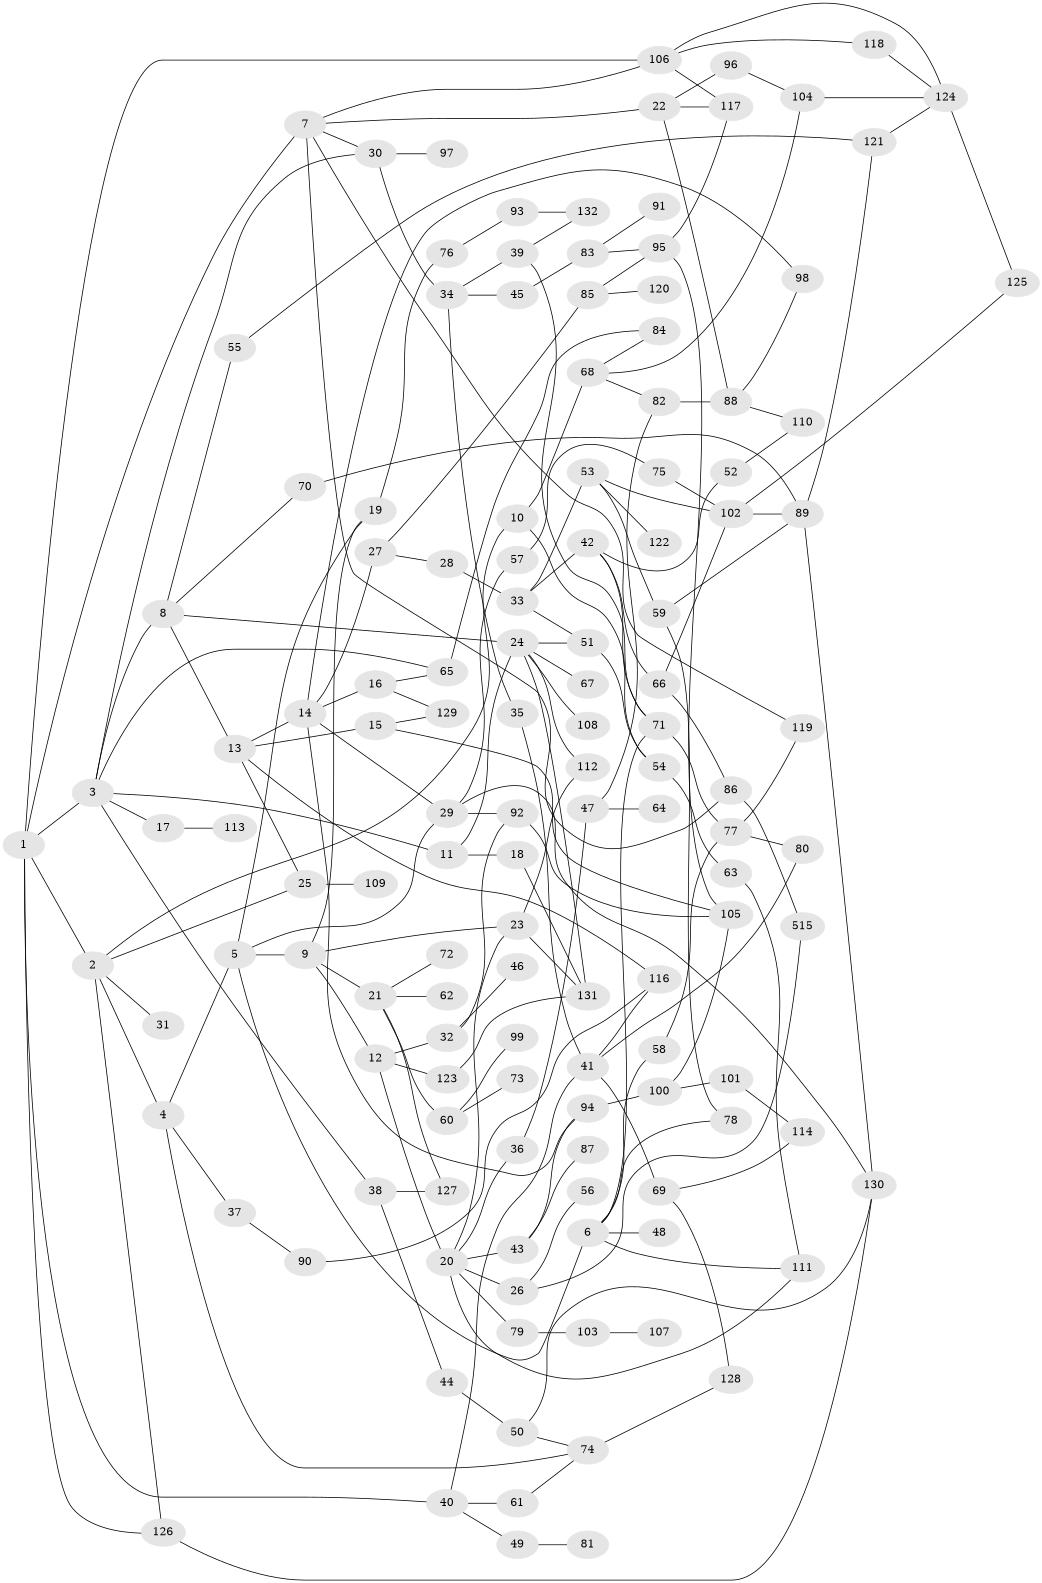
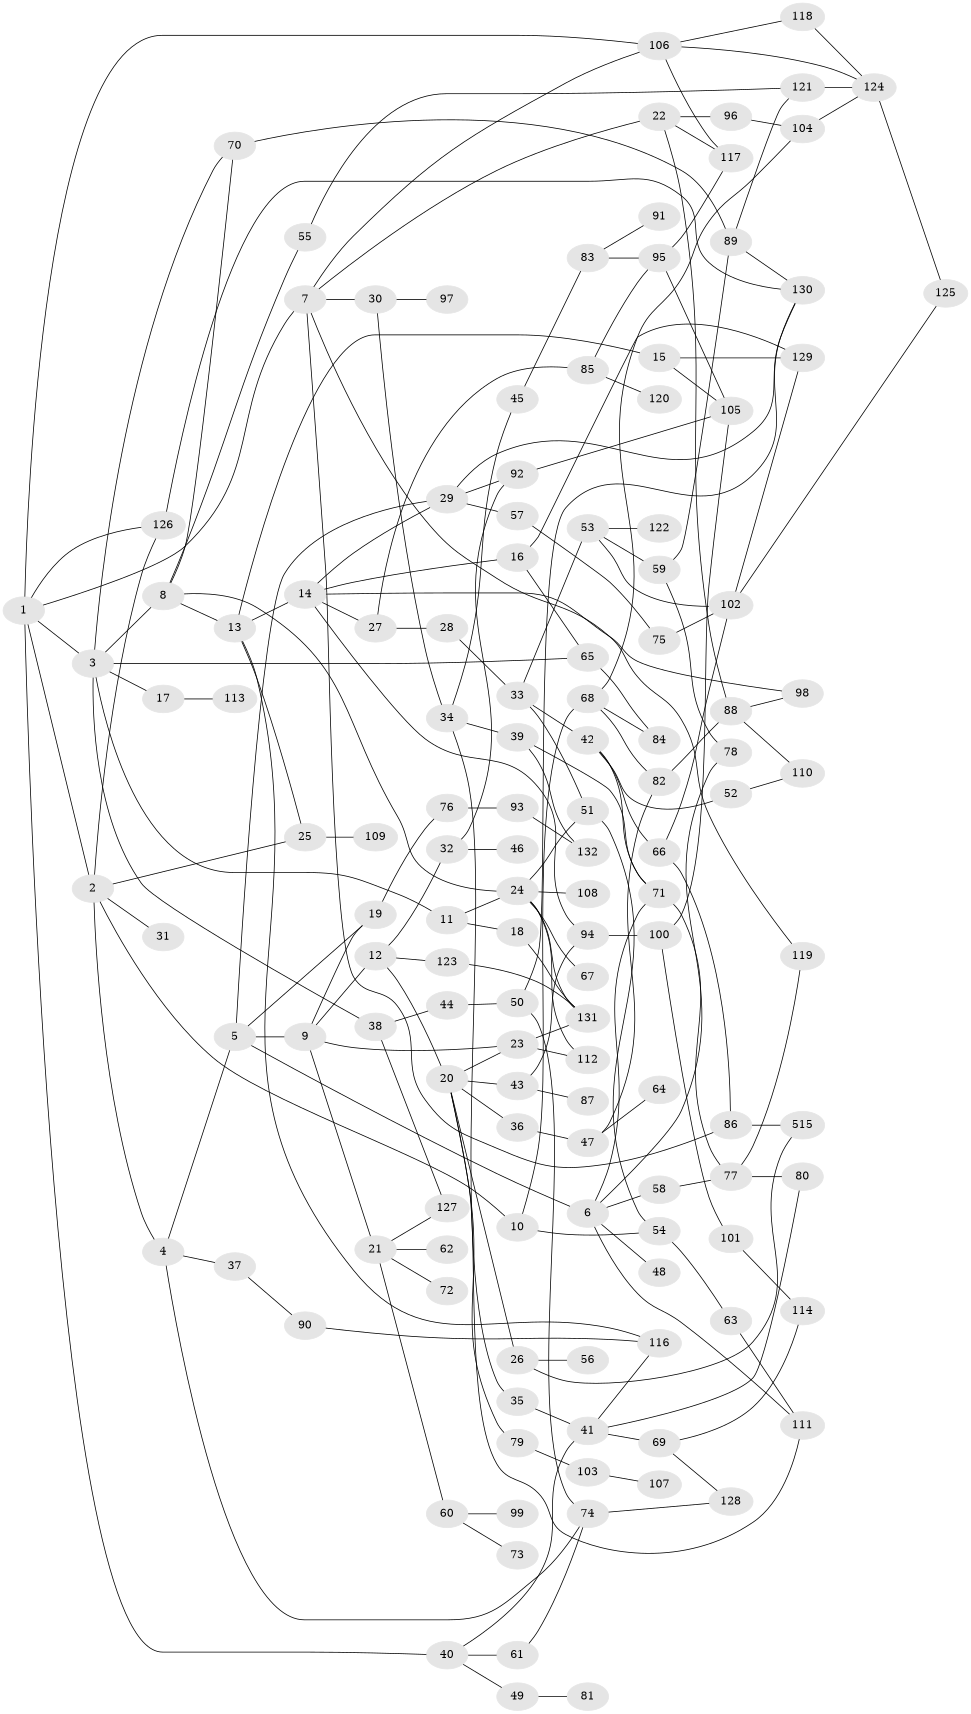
(178, 433) -> (134, 397)
(767, 514) -> (767, 482)
